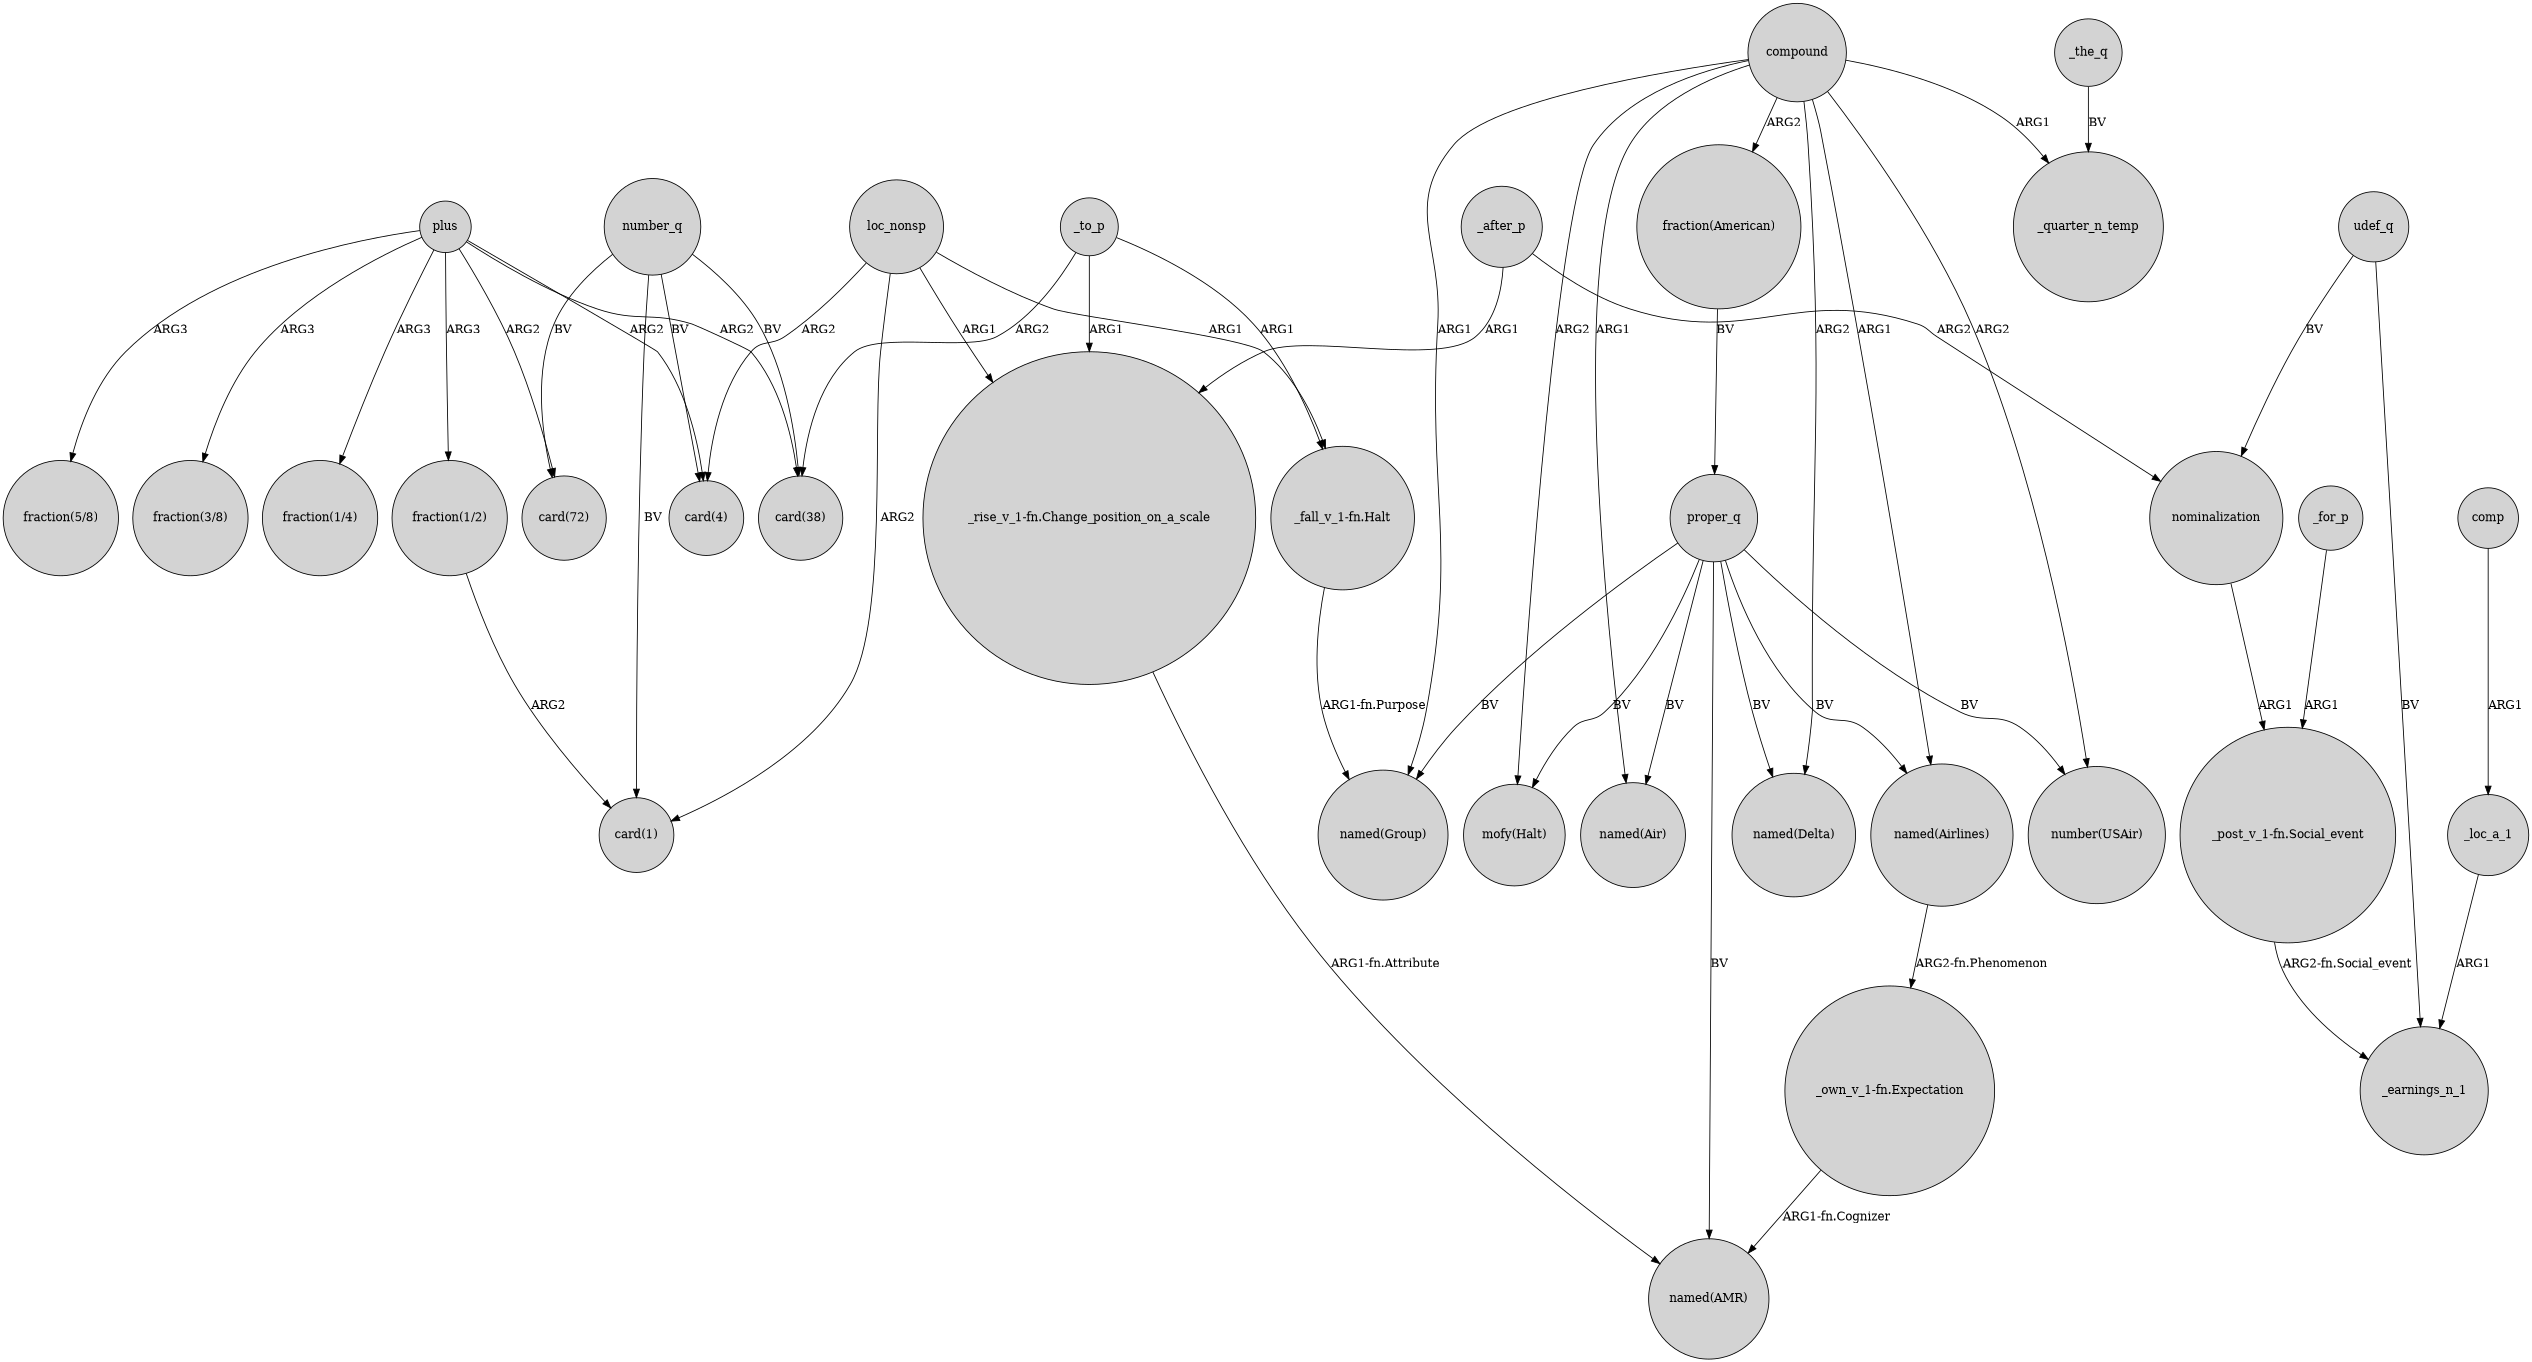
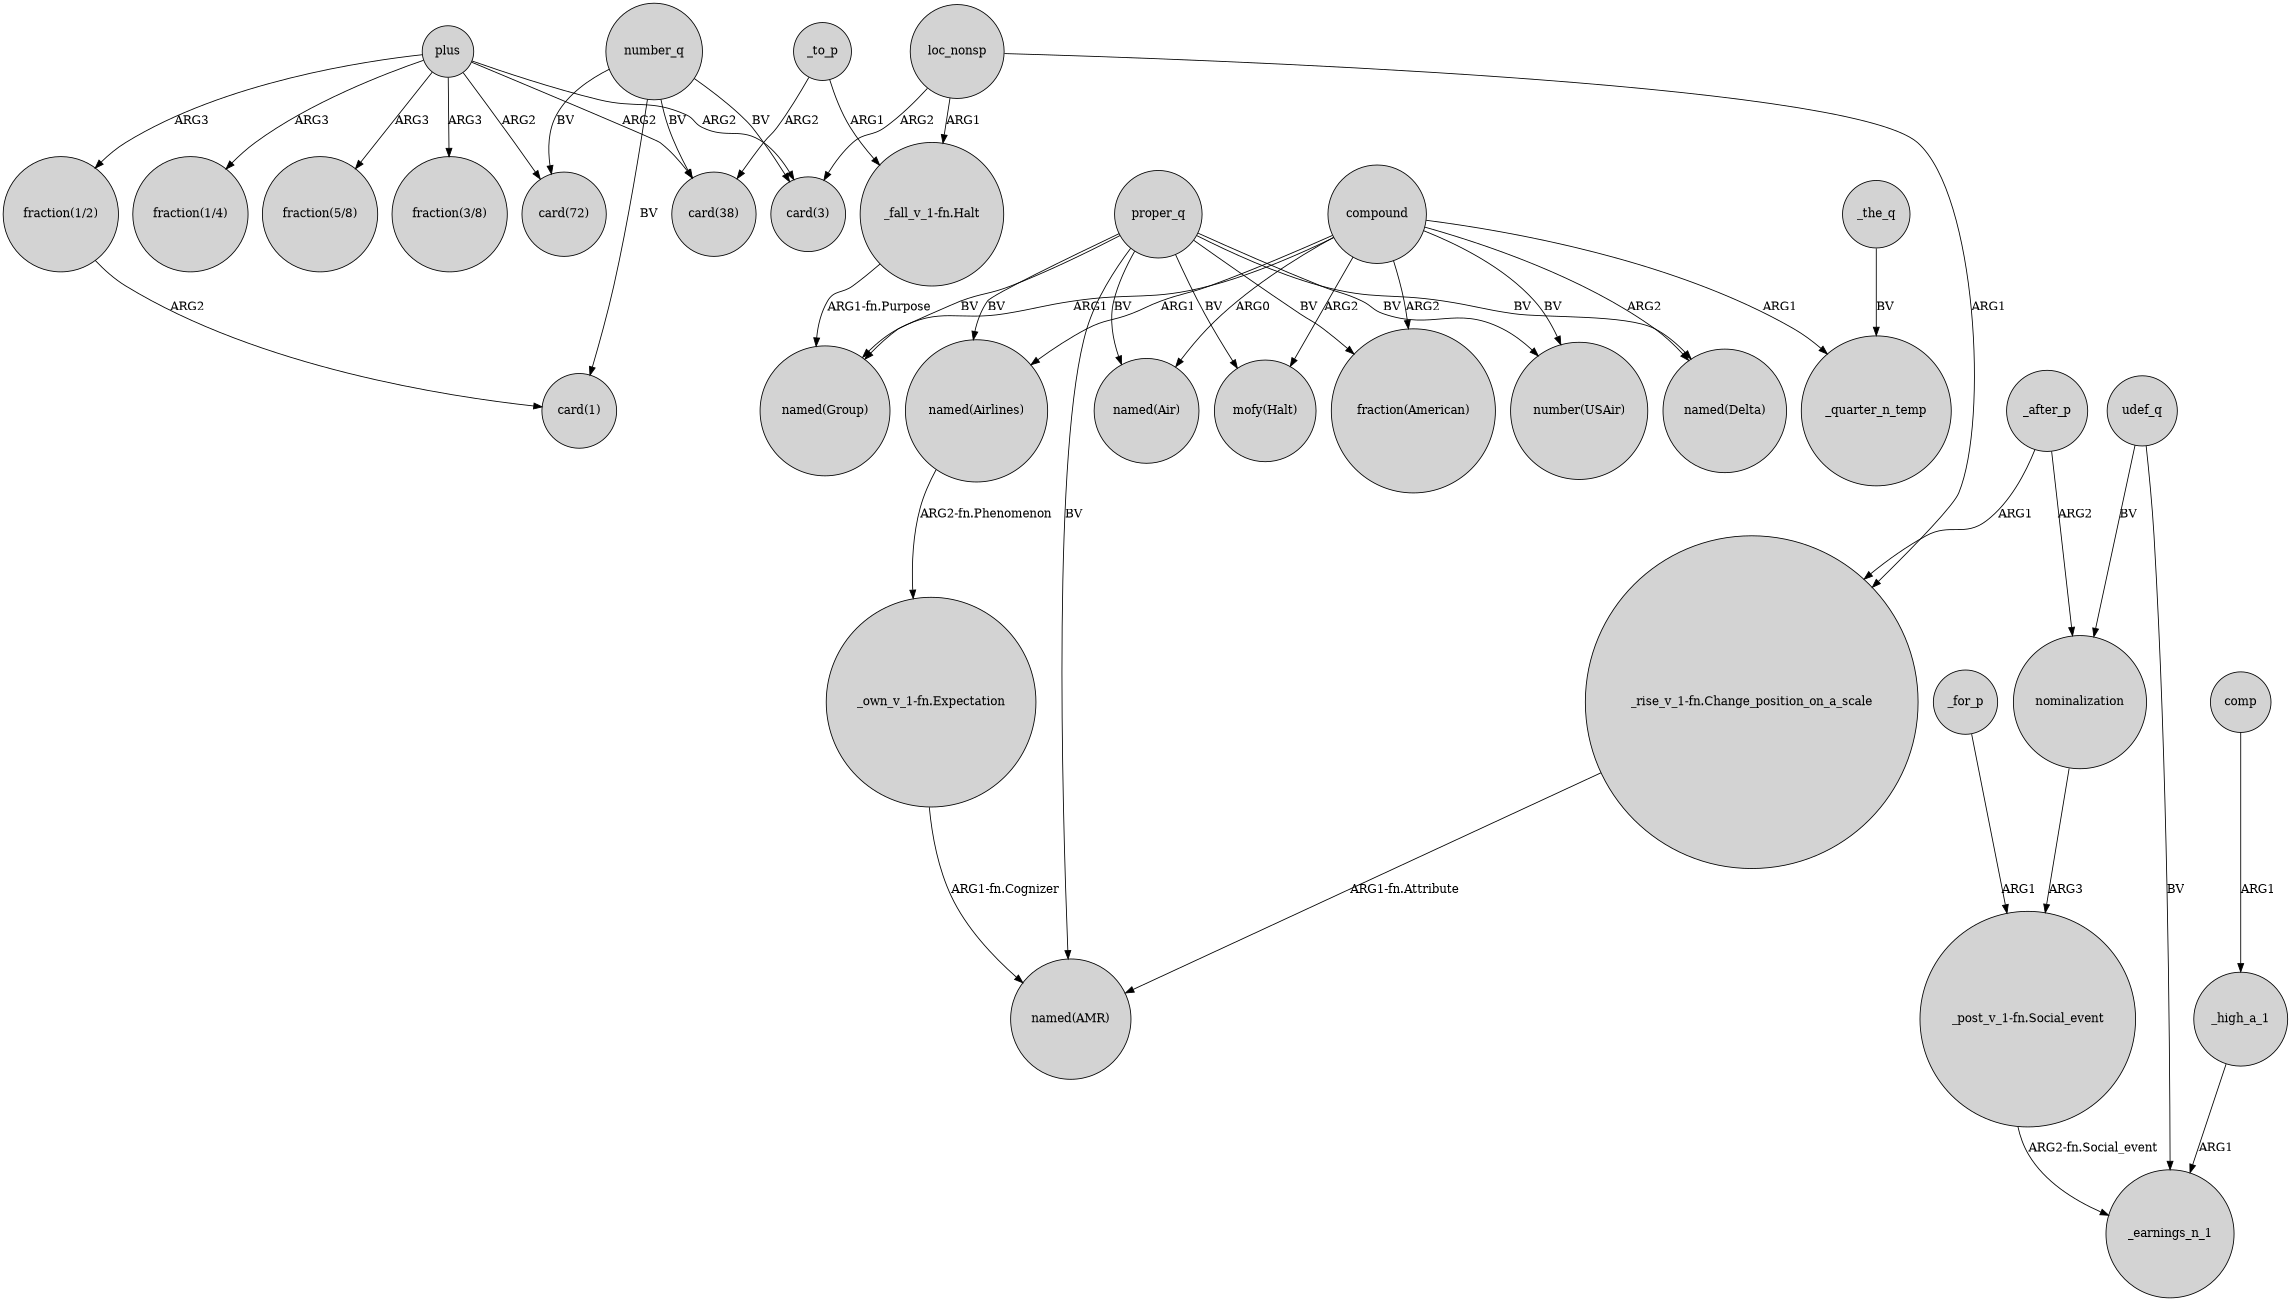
(1089, 300) -> none
(1613, 330) -> (1253, 307)
(1993, 330) -> (1553, 307)
(1716, 387) -> (1271, 294)
(706, 518) -> (808, 214)
(872, 590) -> none
(2276, 706) -> (2066, 890)
(2488, 835) -> (2241, 1019)
